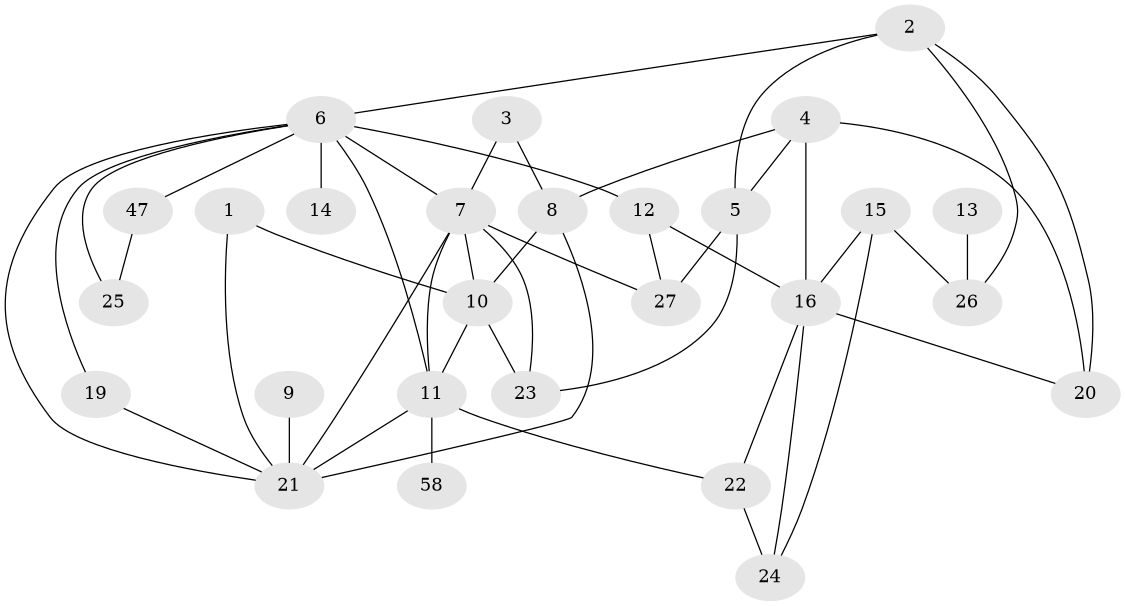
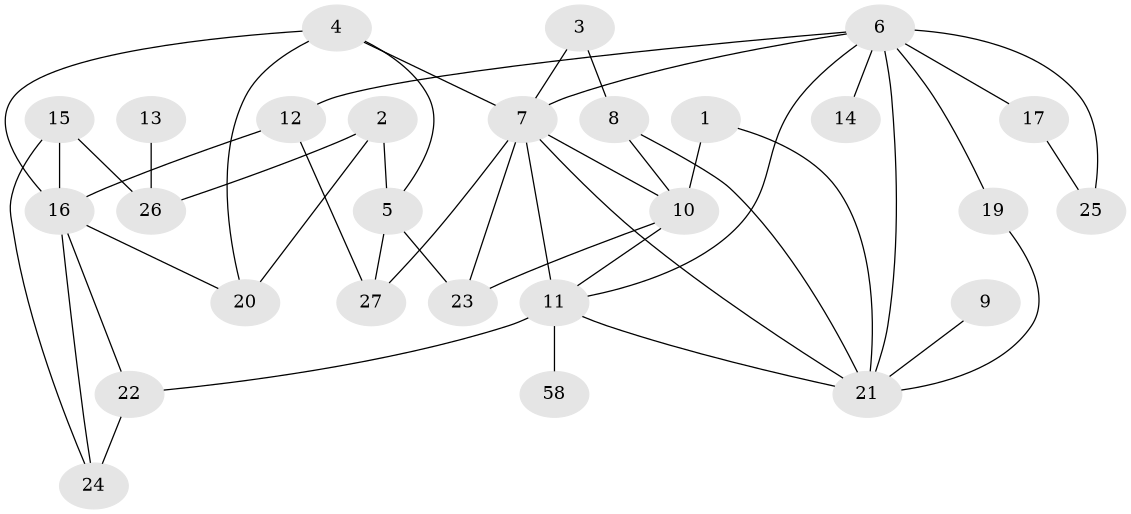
(616, 73) -> none
(676, 160) -> (423, 71)
(138, 211) -> (1034, 120)
